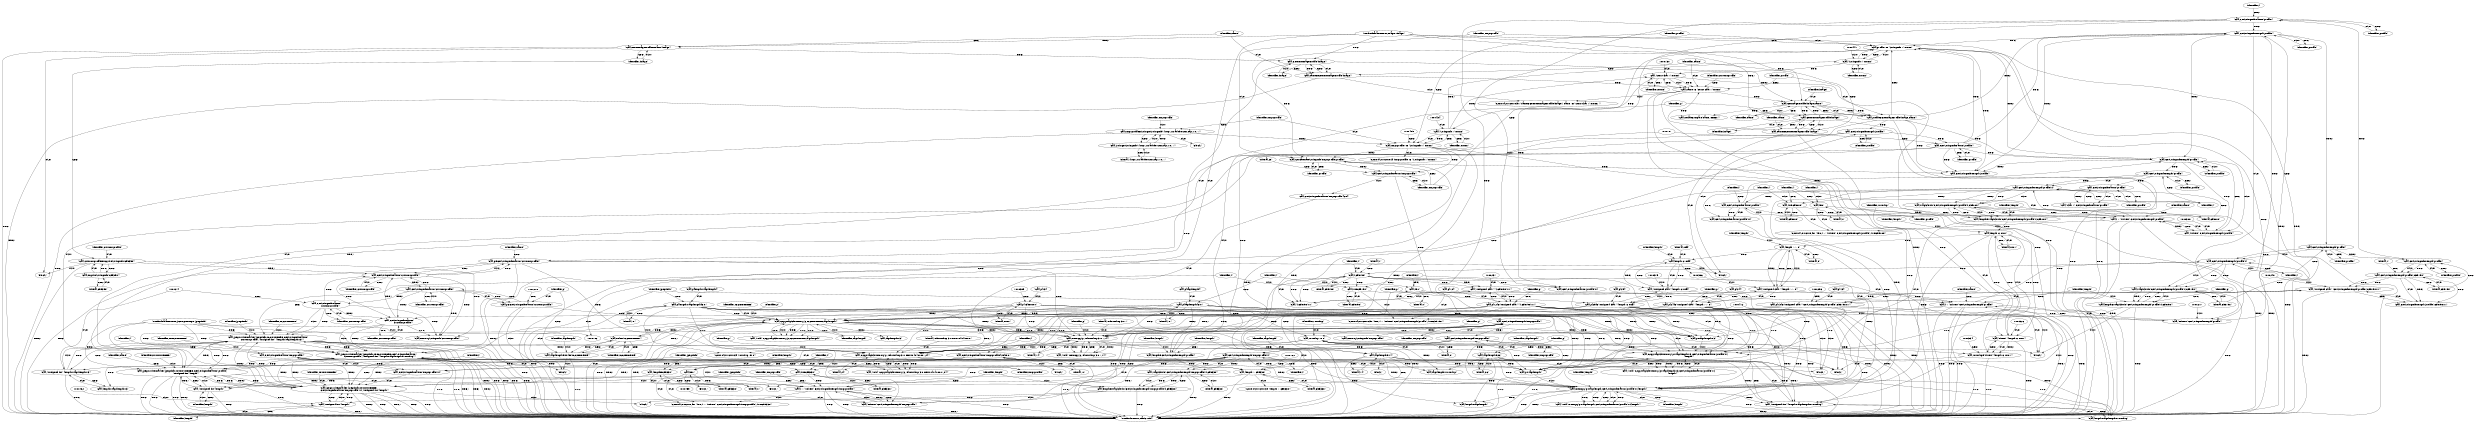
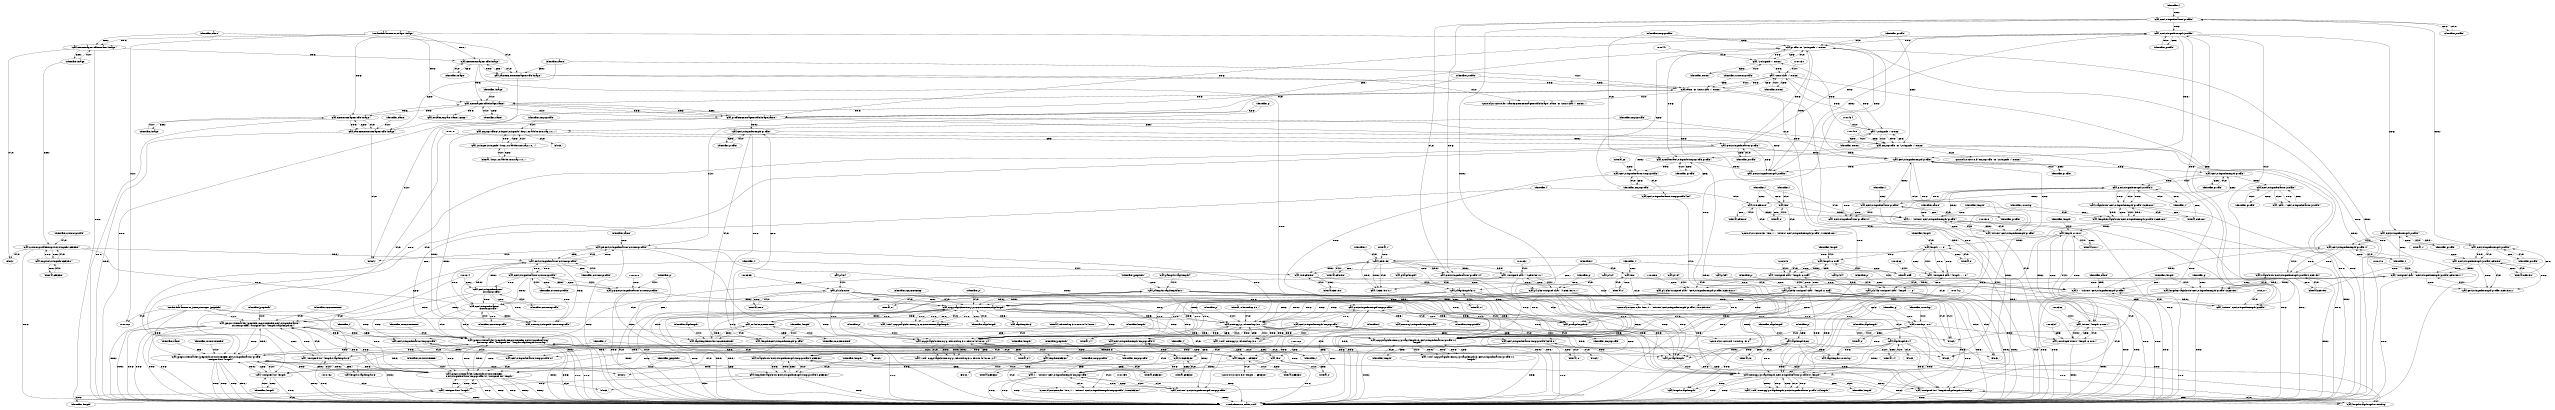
(1684, 268) -> (1867, 268)
(1163, 313) -> (1405, 299)
